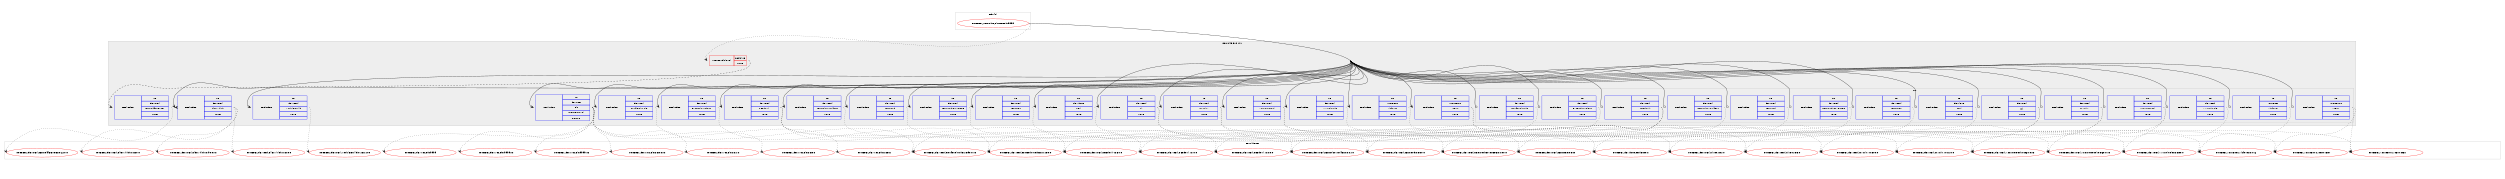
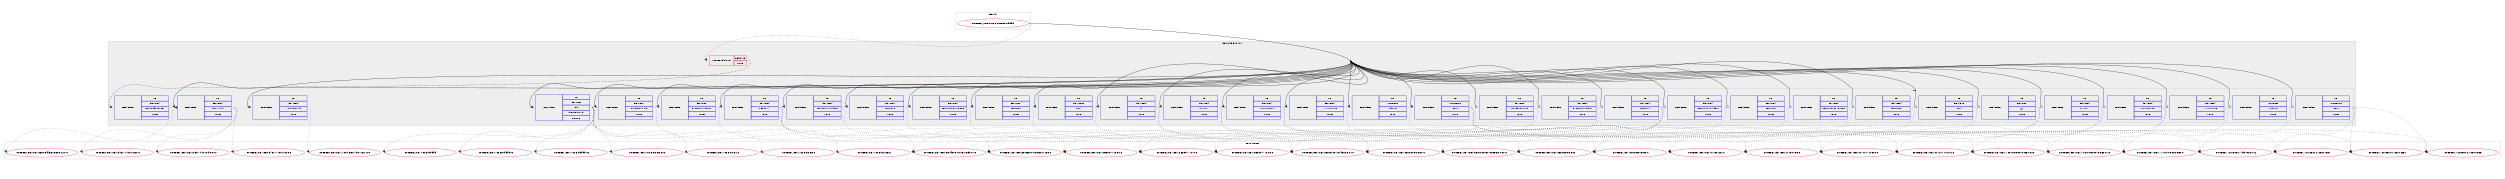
none -> (2463, 153)
